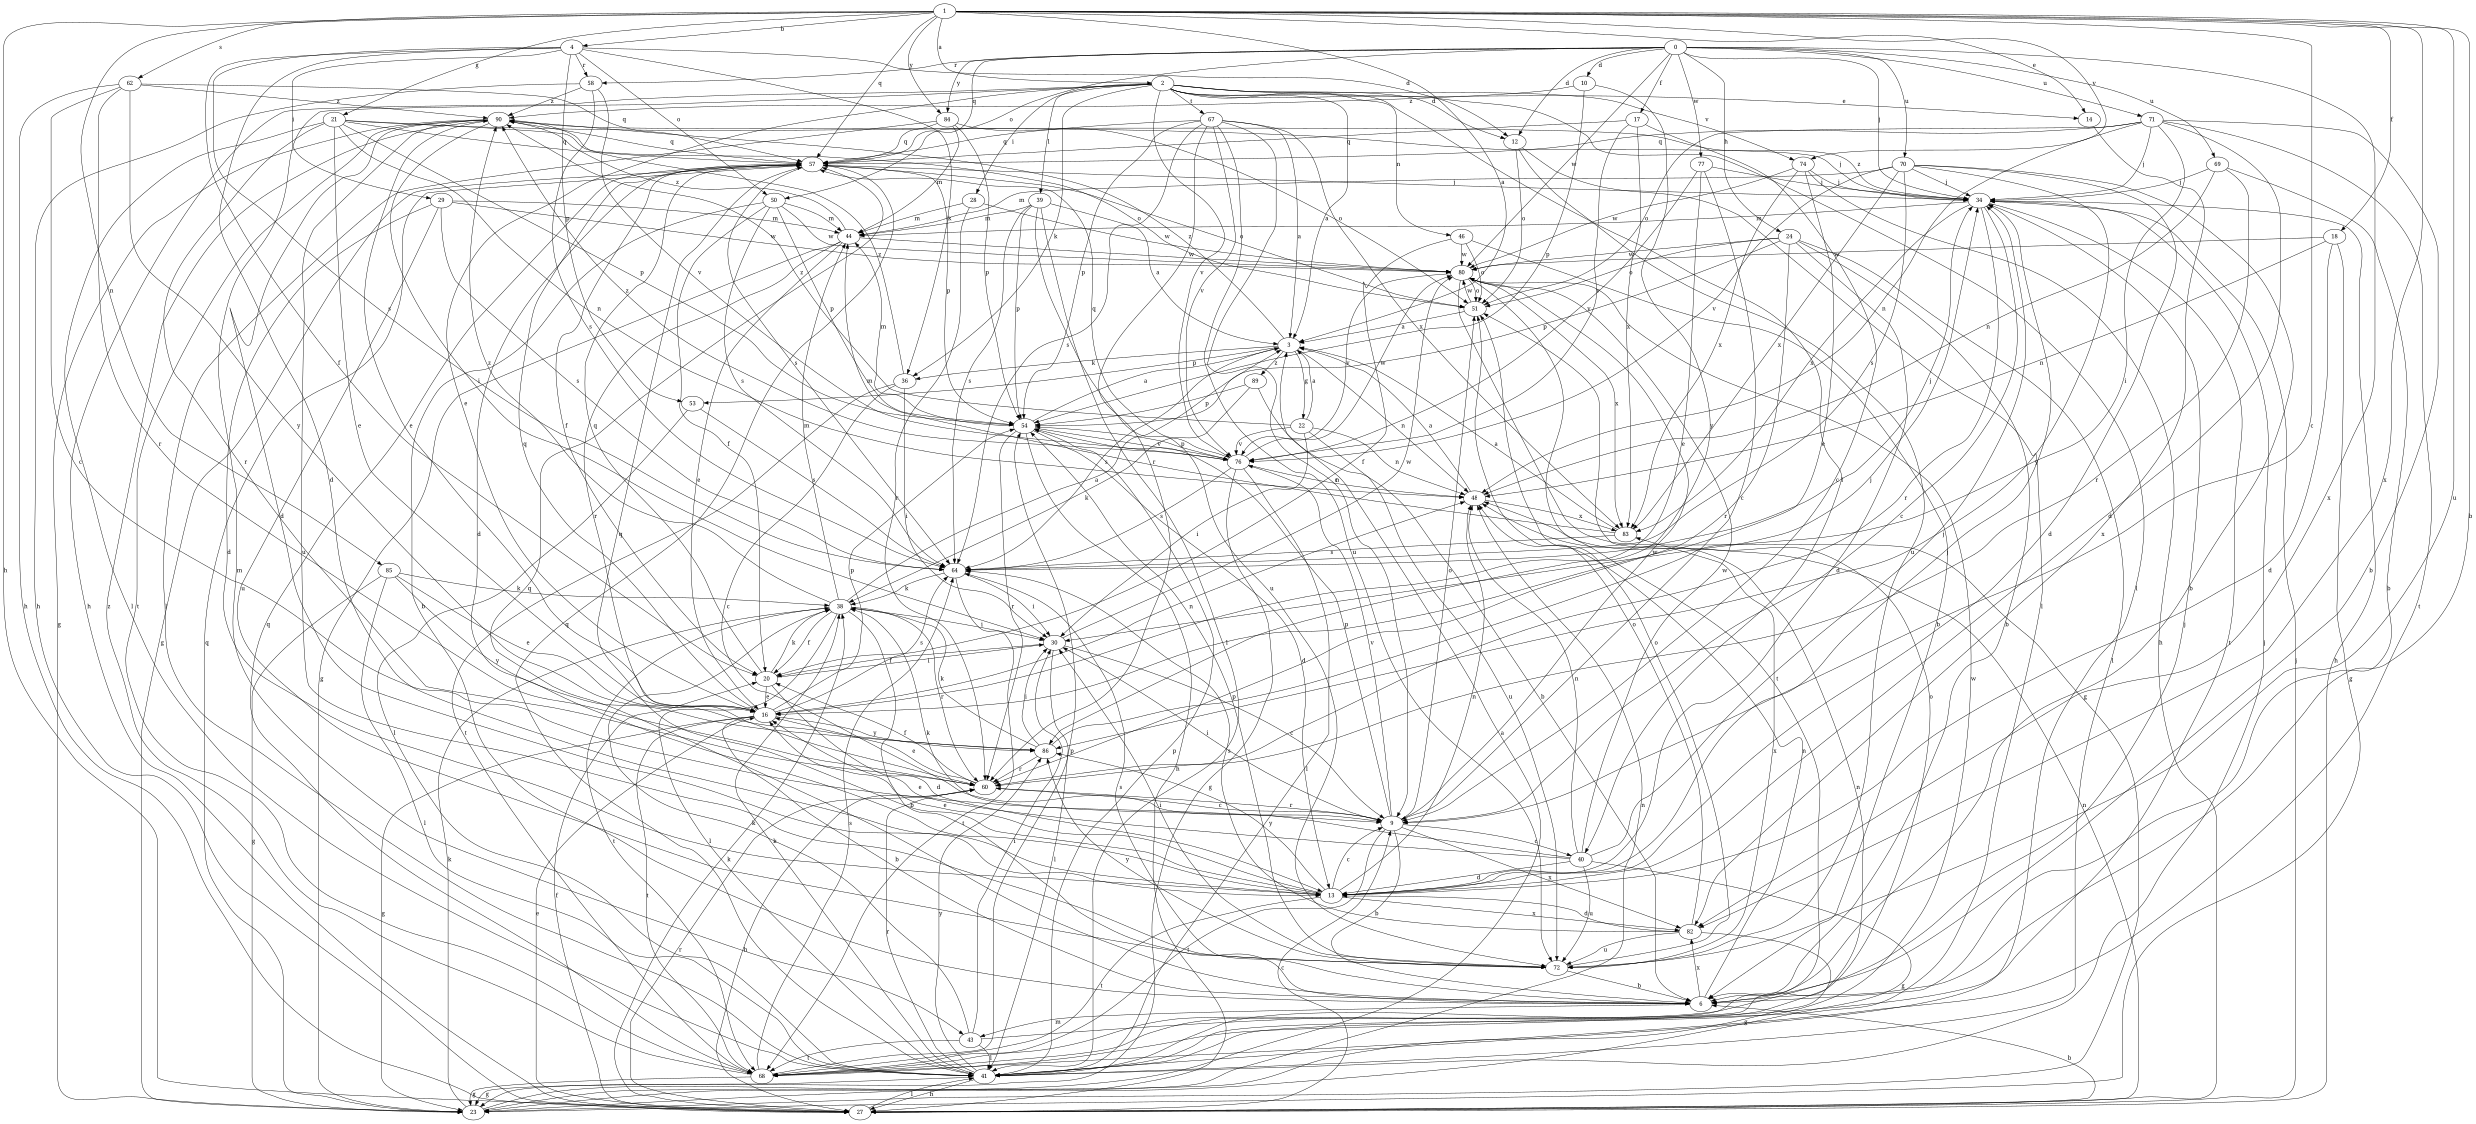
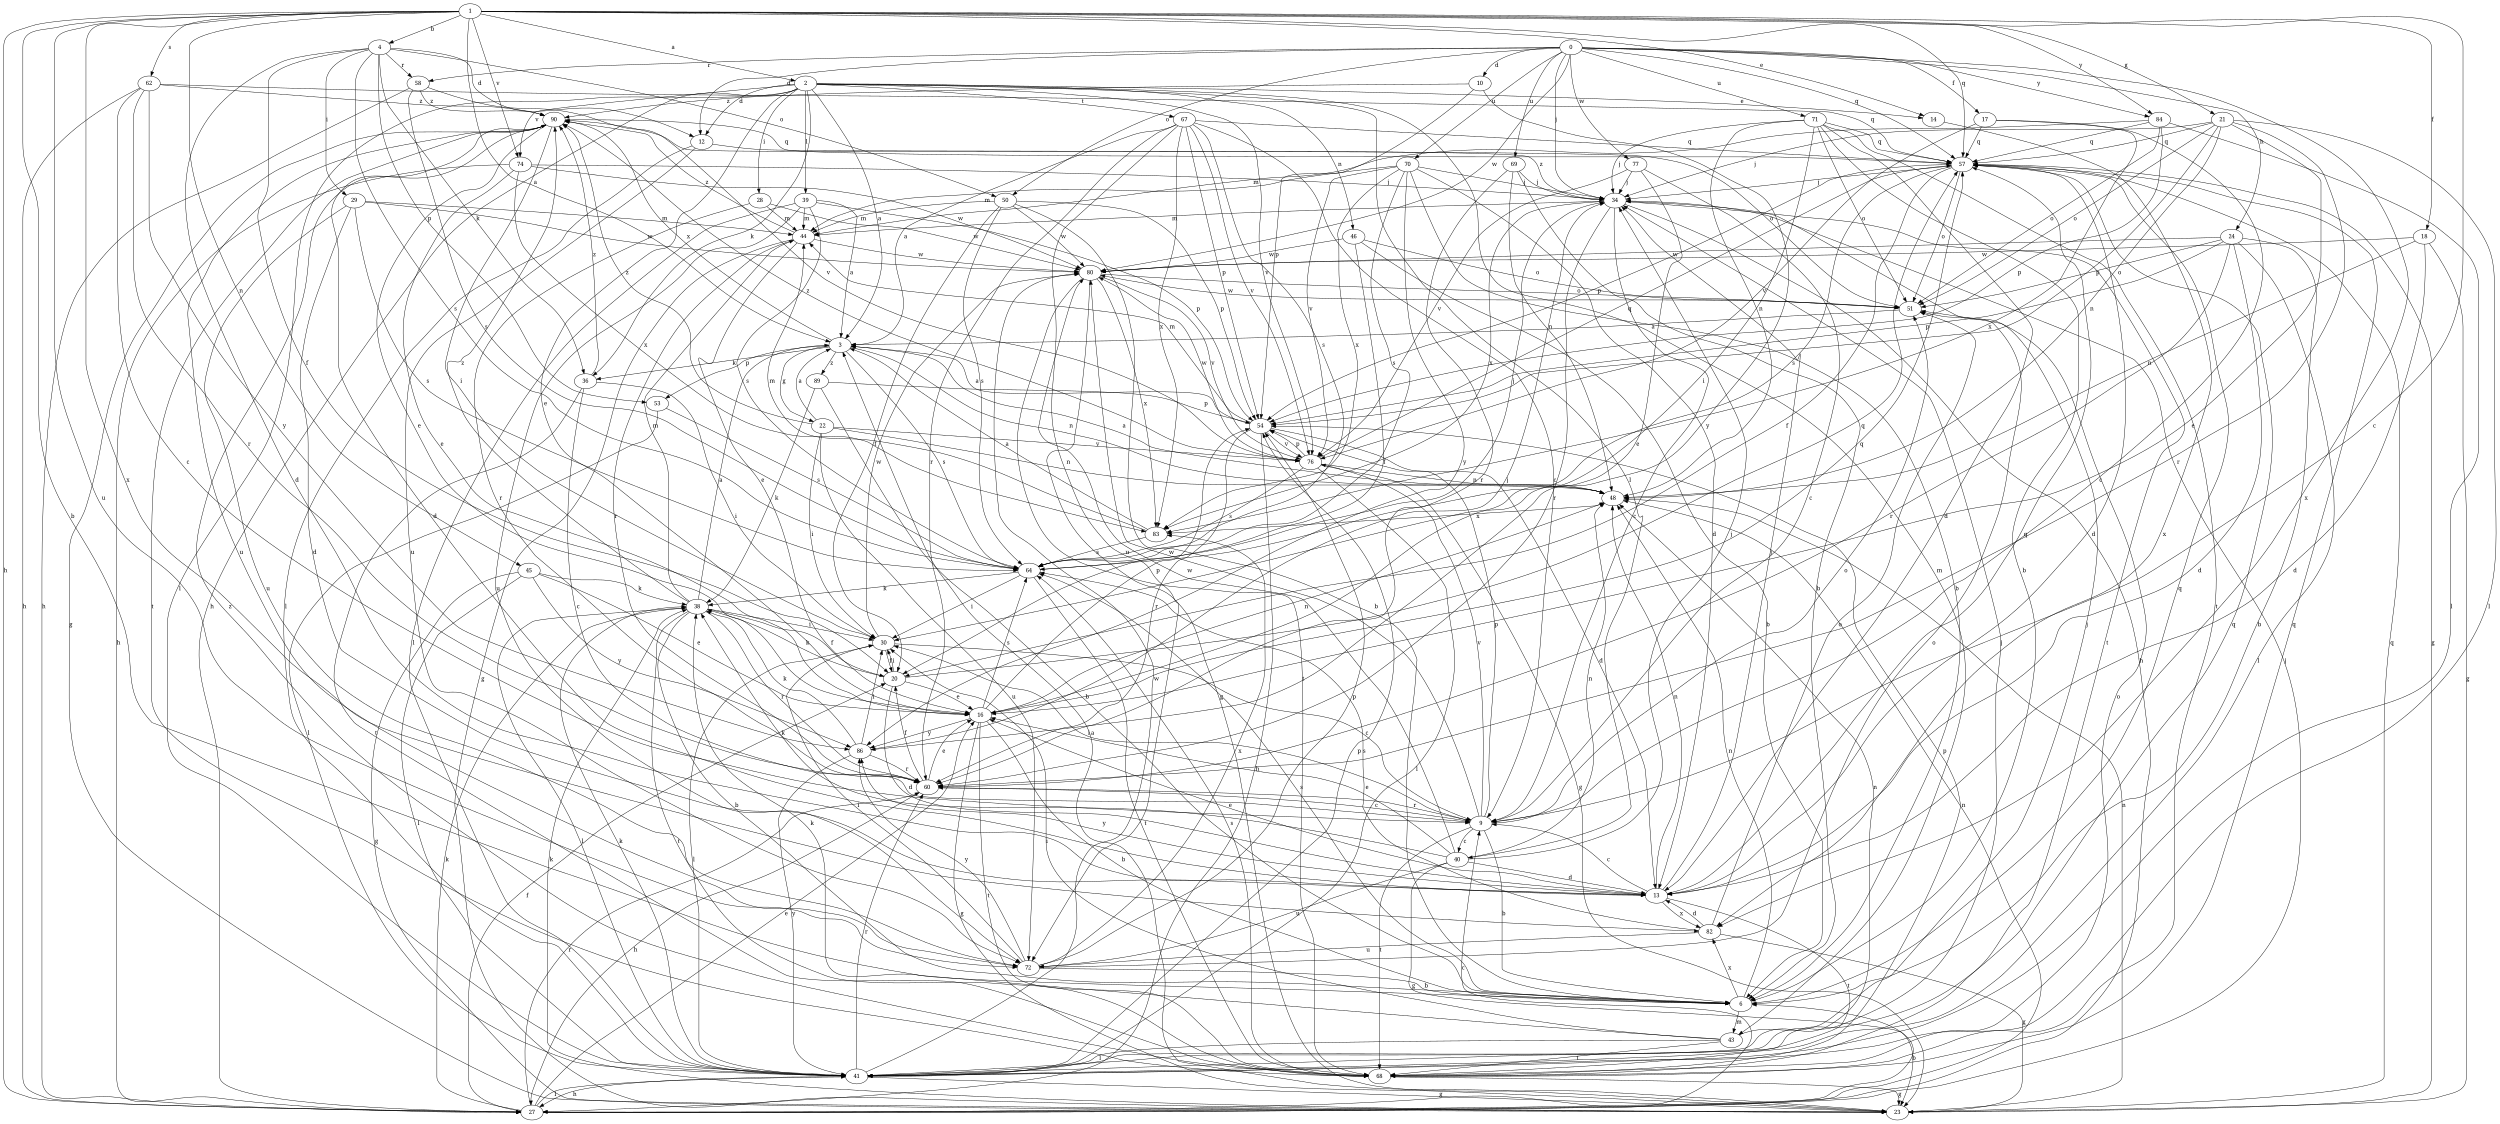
(1190, 237) -> (689, 237)
(389, 571) -> (529, 571)
(1512, 867) -> none
(939, 902) -> (790, 902)
